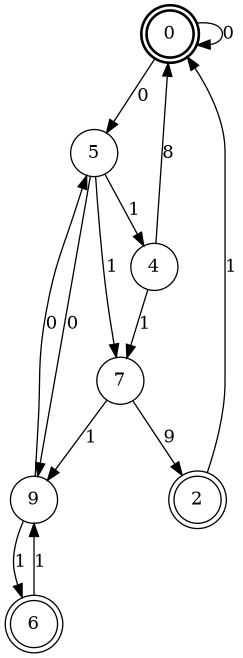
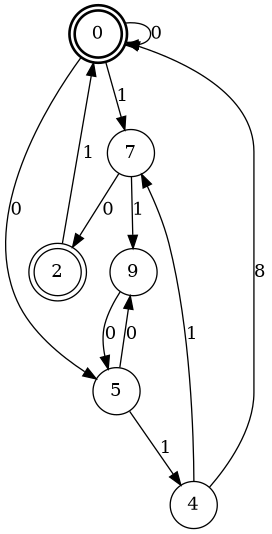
(103, 260) -> (114, 90)
(170, 438) -> (109, 210)
(34, 624) -> none
